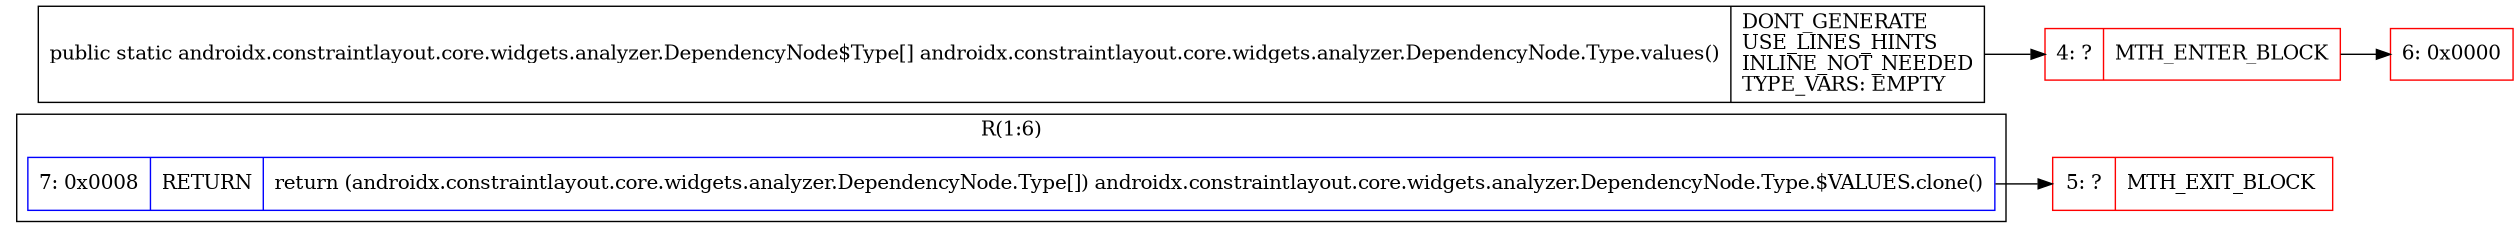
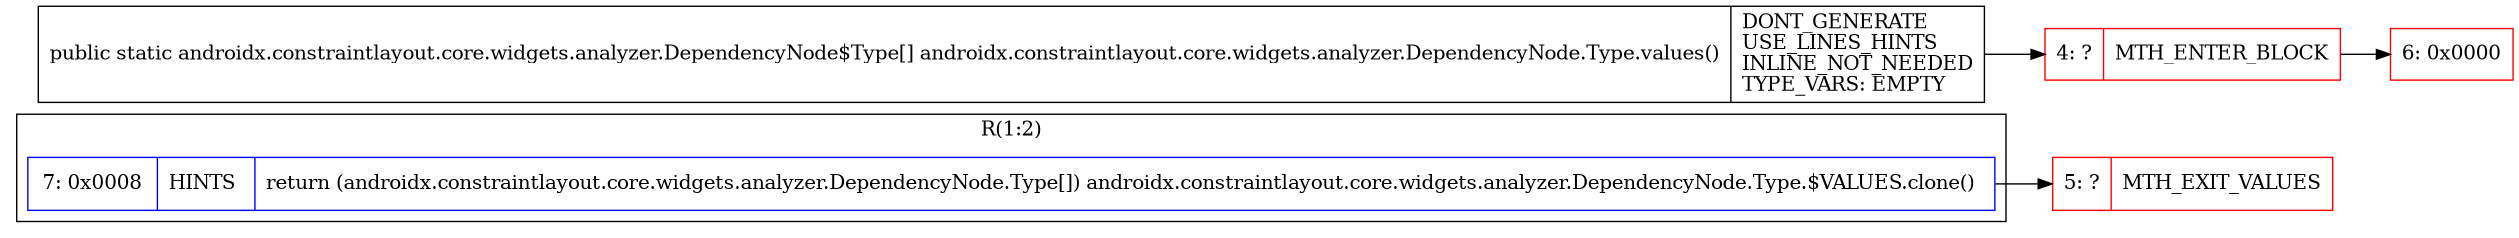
(1011, 130) -> (1011, 130)
(207, 183) -> (203, 183)
(2221, 183) -> (2222, 183)
